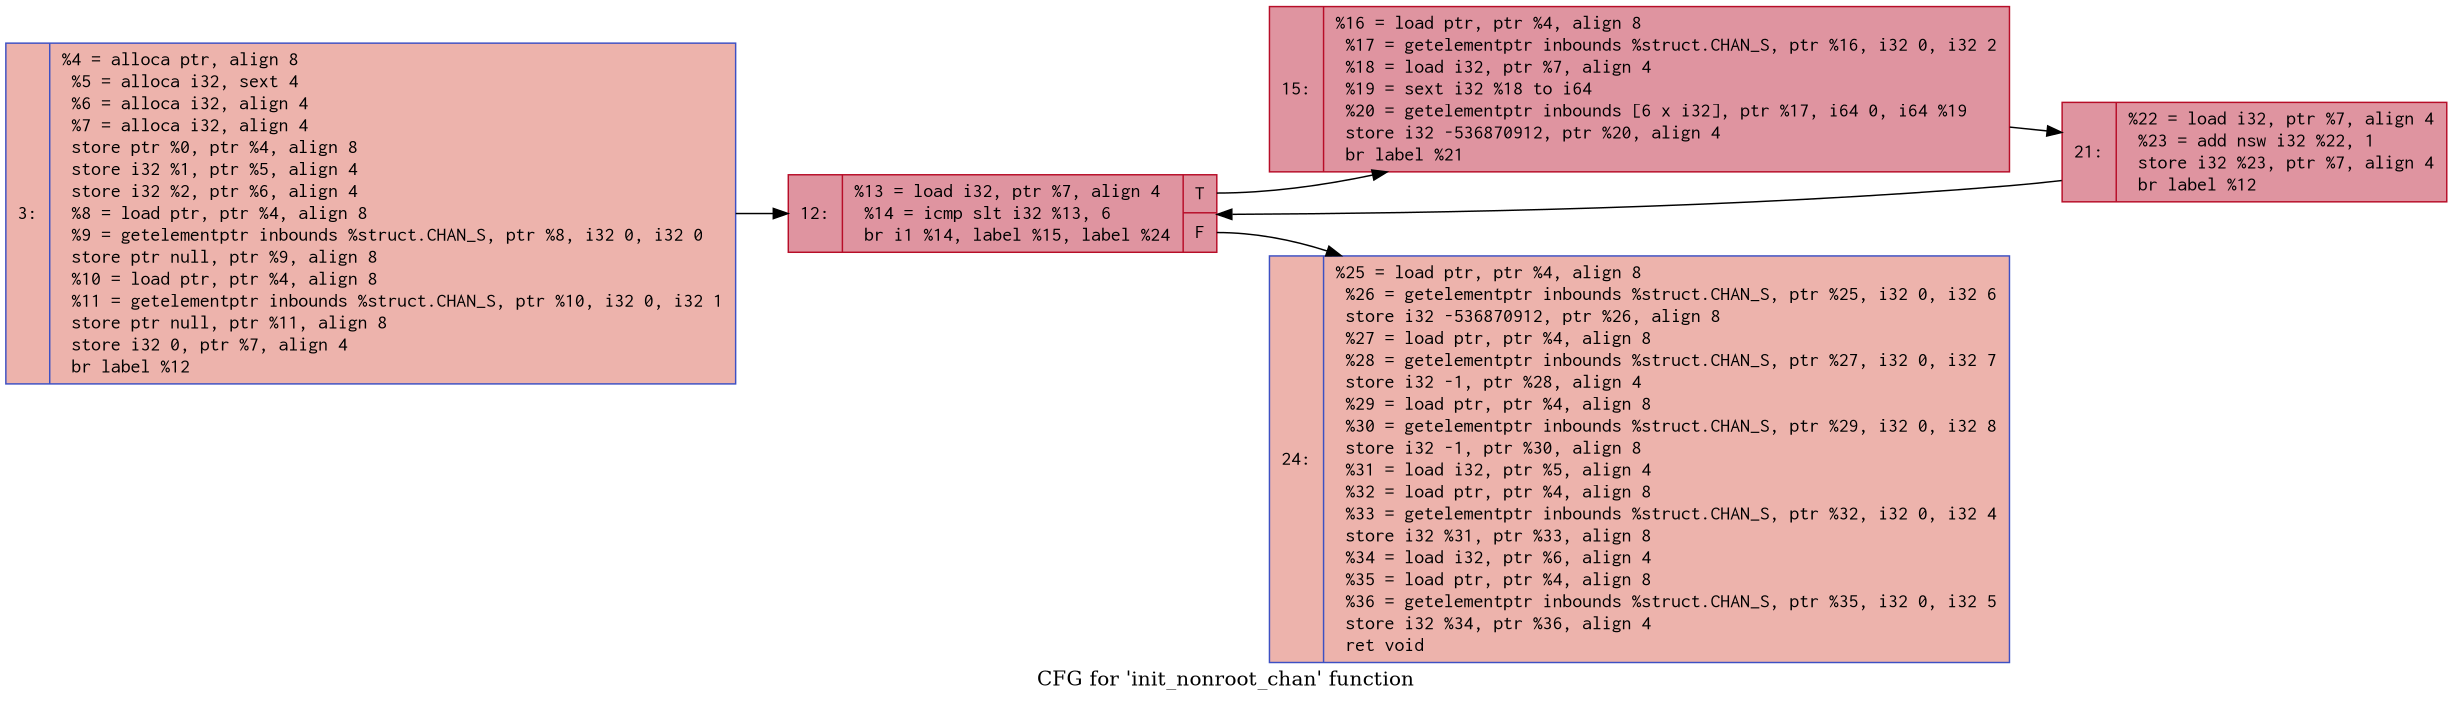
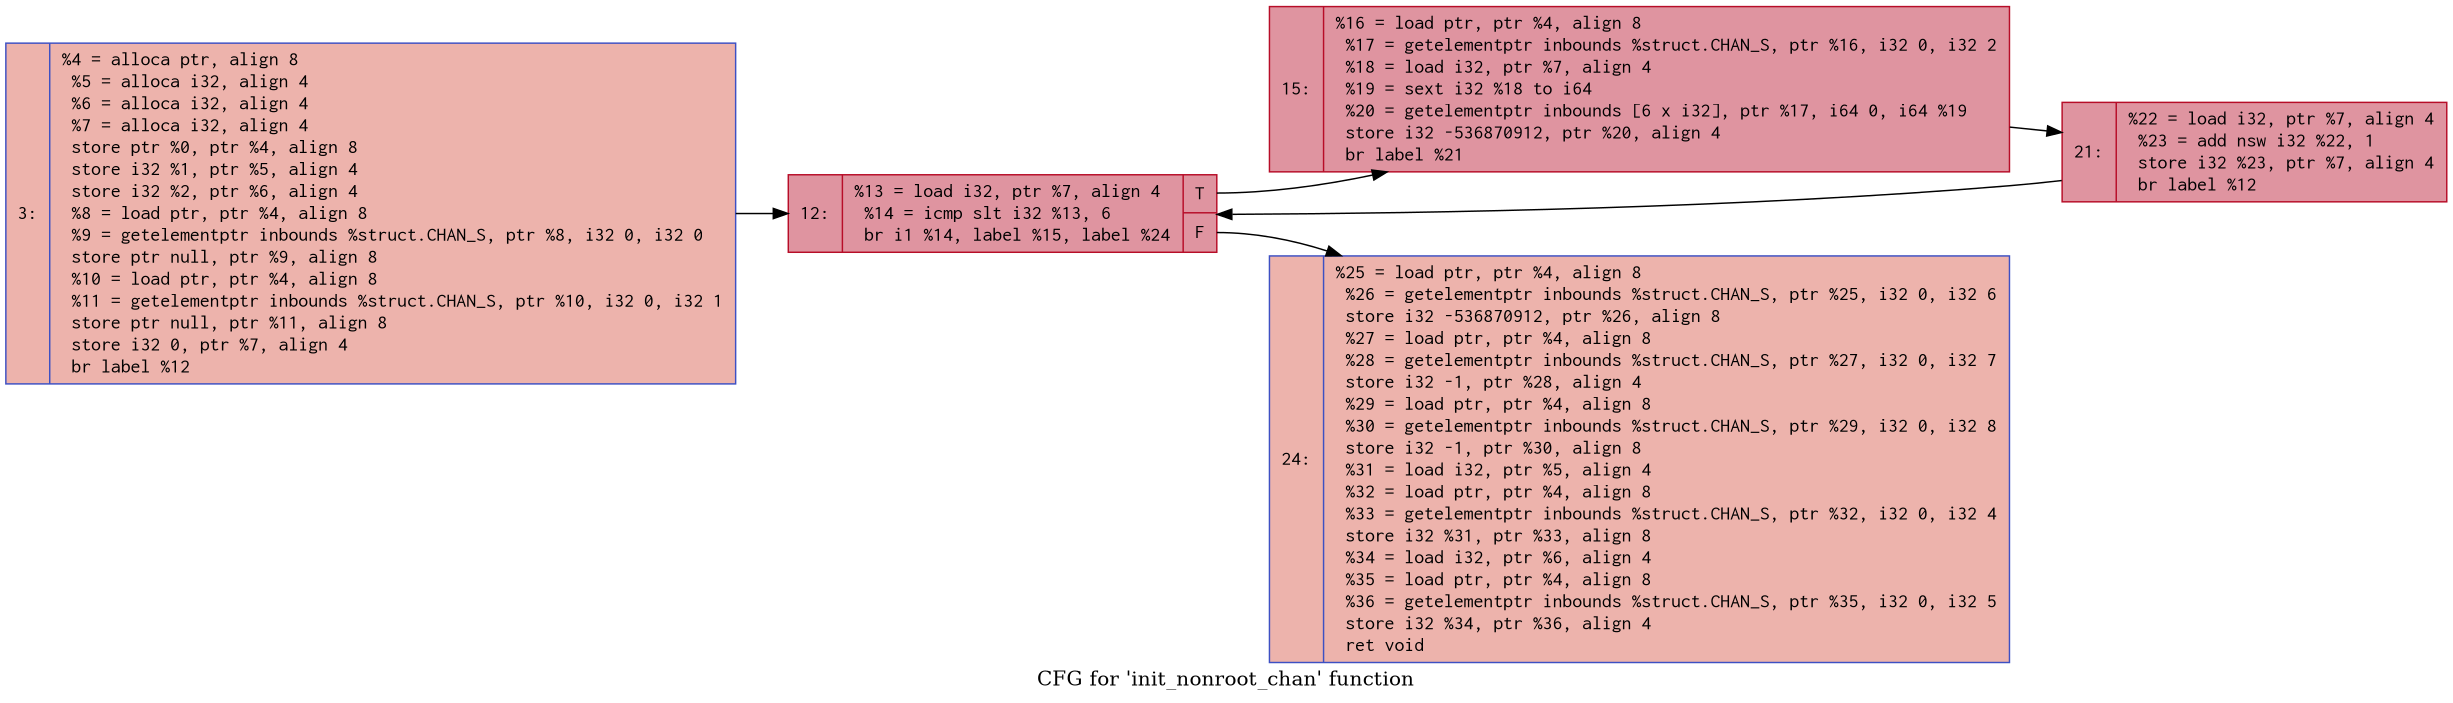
(181, 81) -> (185, 81)
